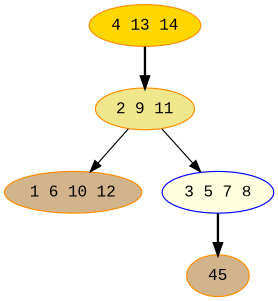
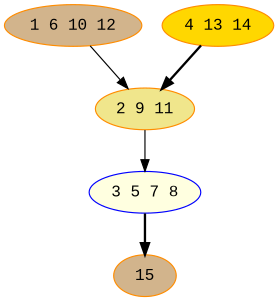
(113, 146) -> (105, 63)
(218, 276) -> (145, 276)
